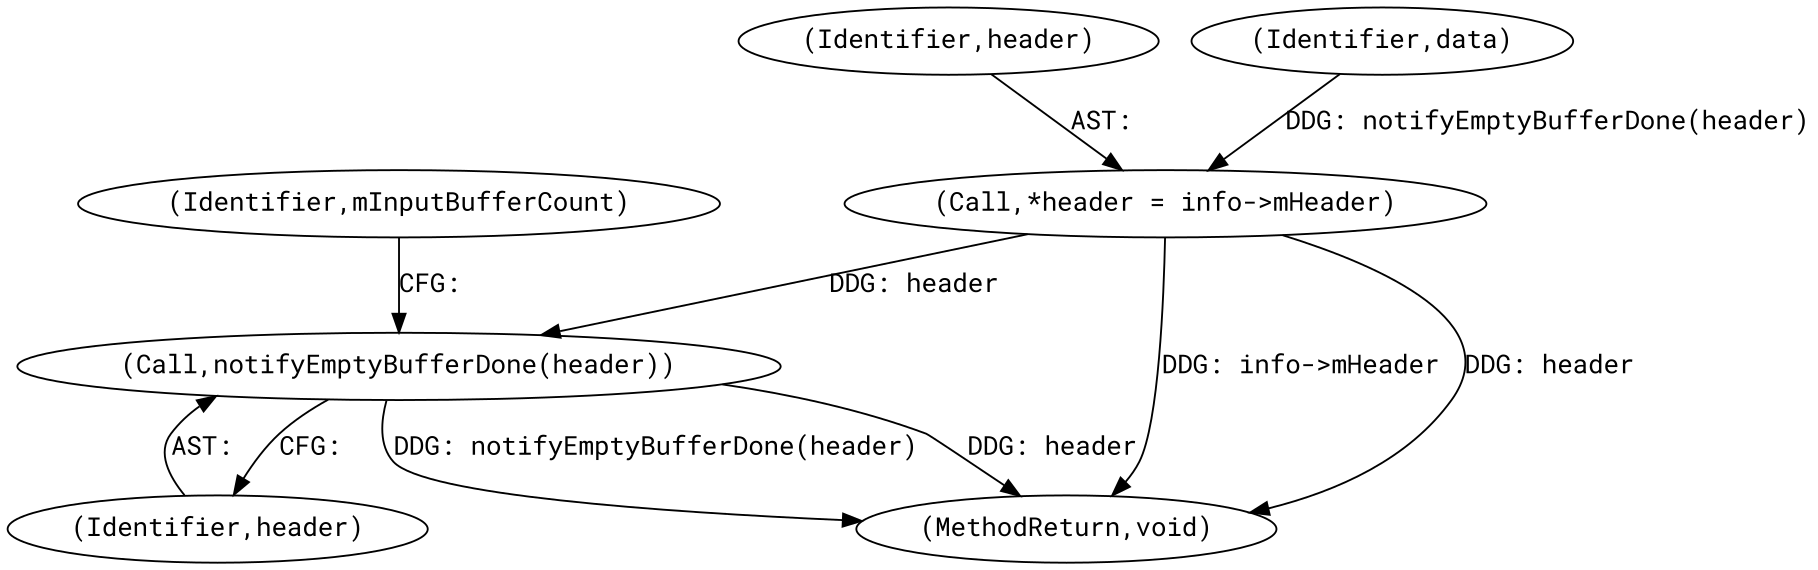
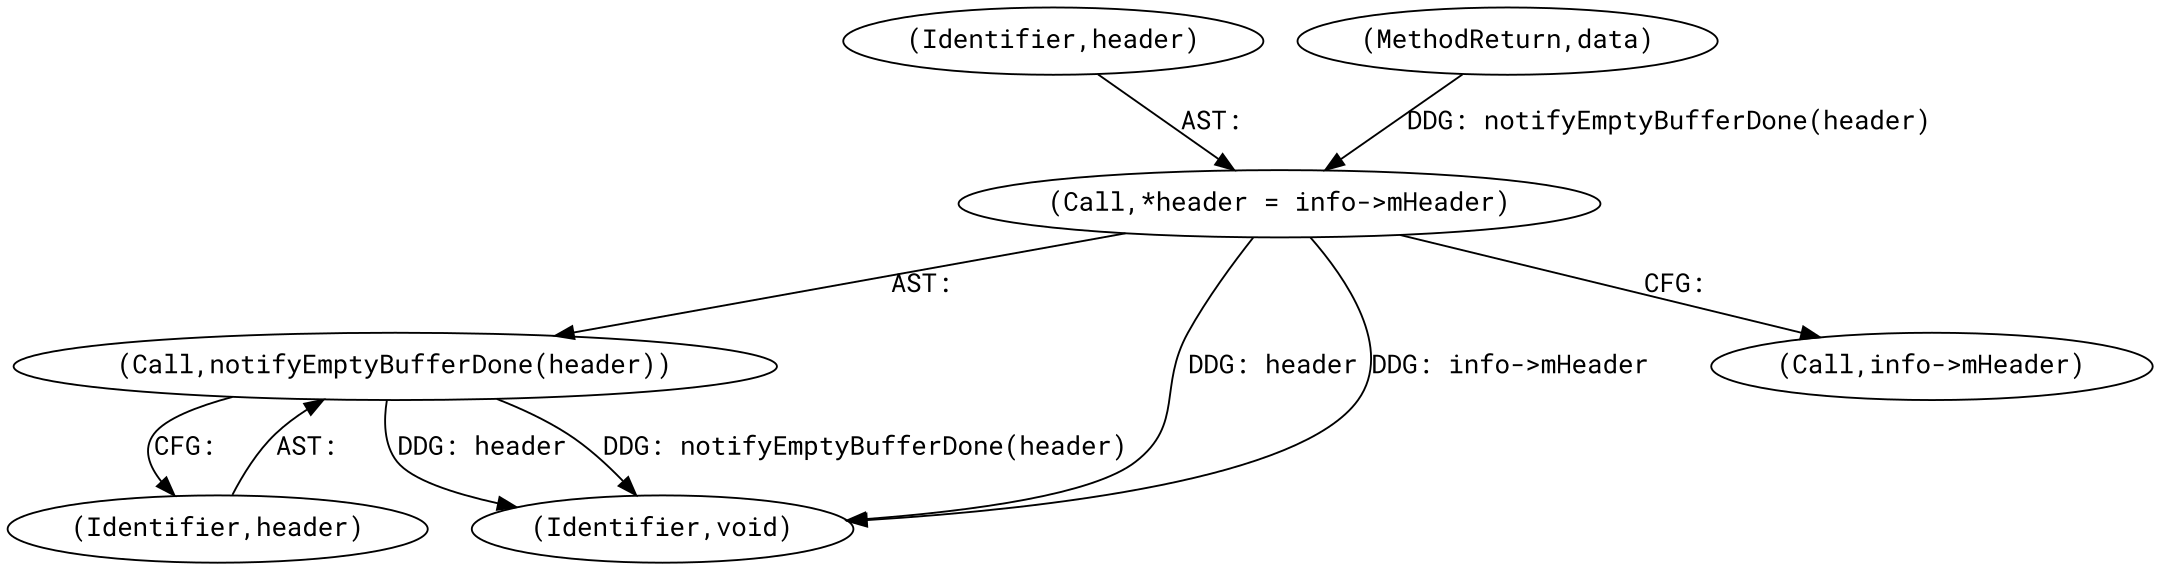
(1382, 41) -> (1508, 41)
(399, 204) -> none
(914, 285) -> (930, 285)
none -> (1932, 366)
(1066, 529) -> (663, 529)
